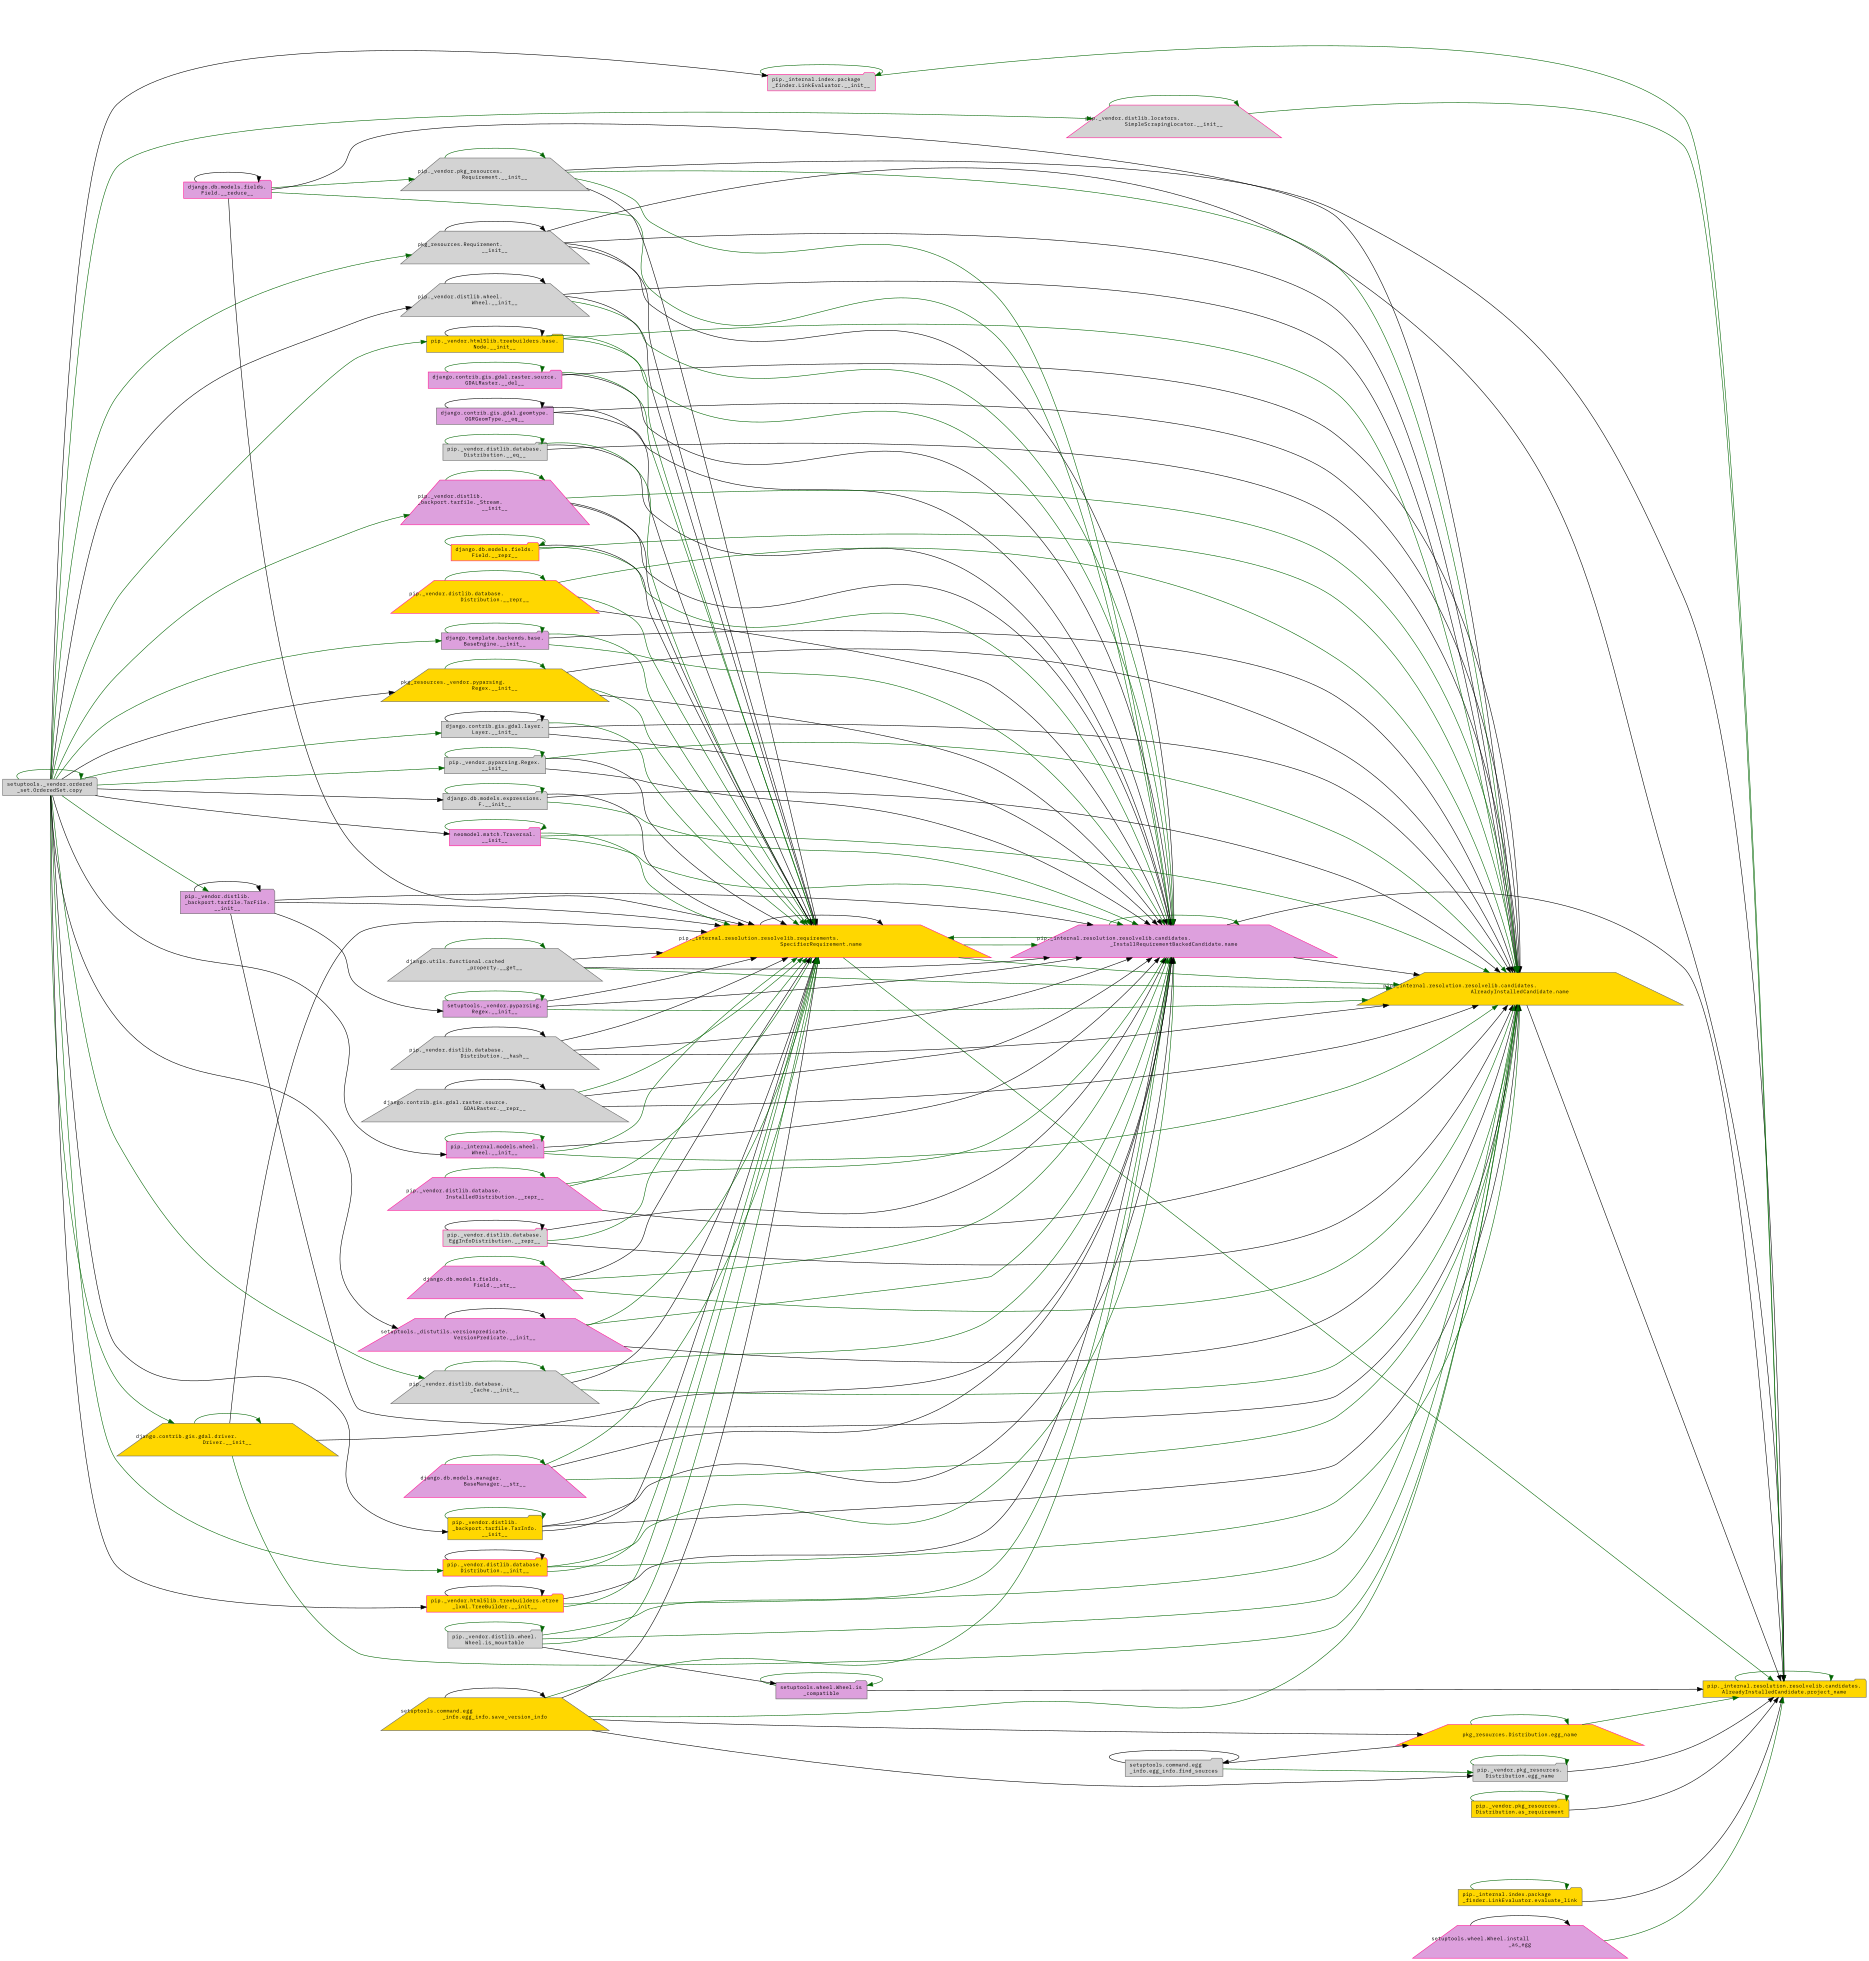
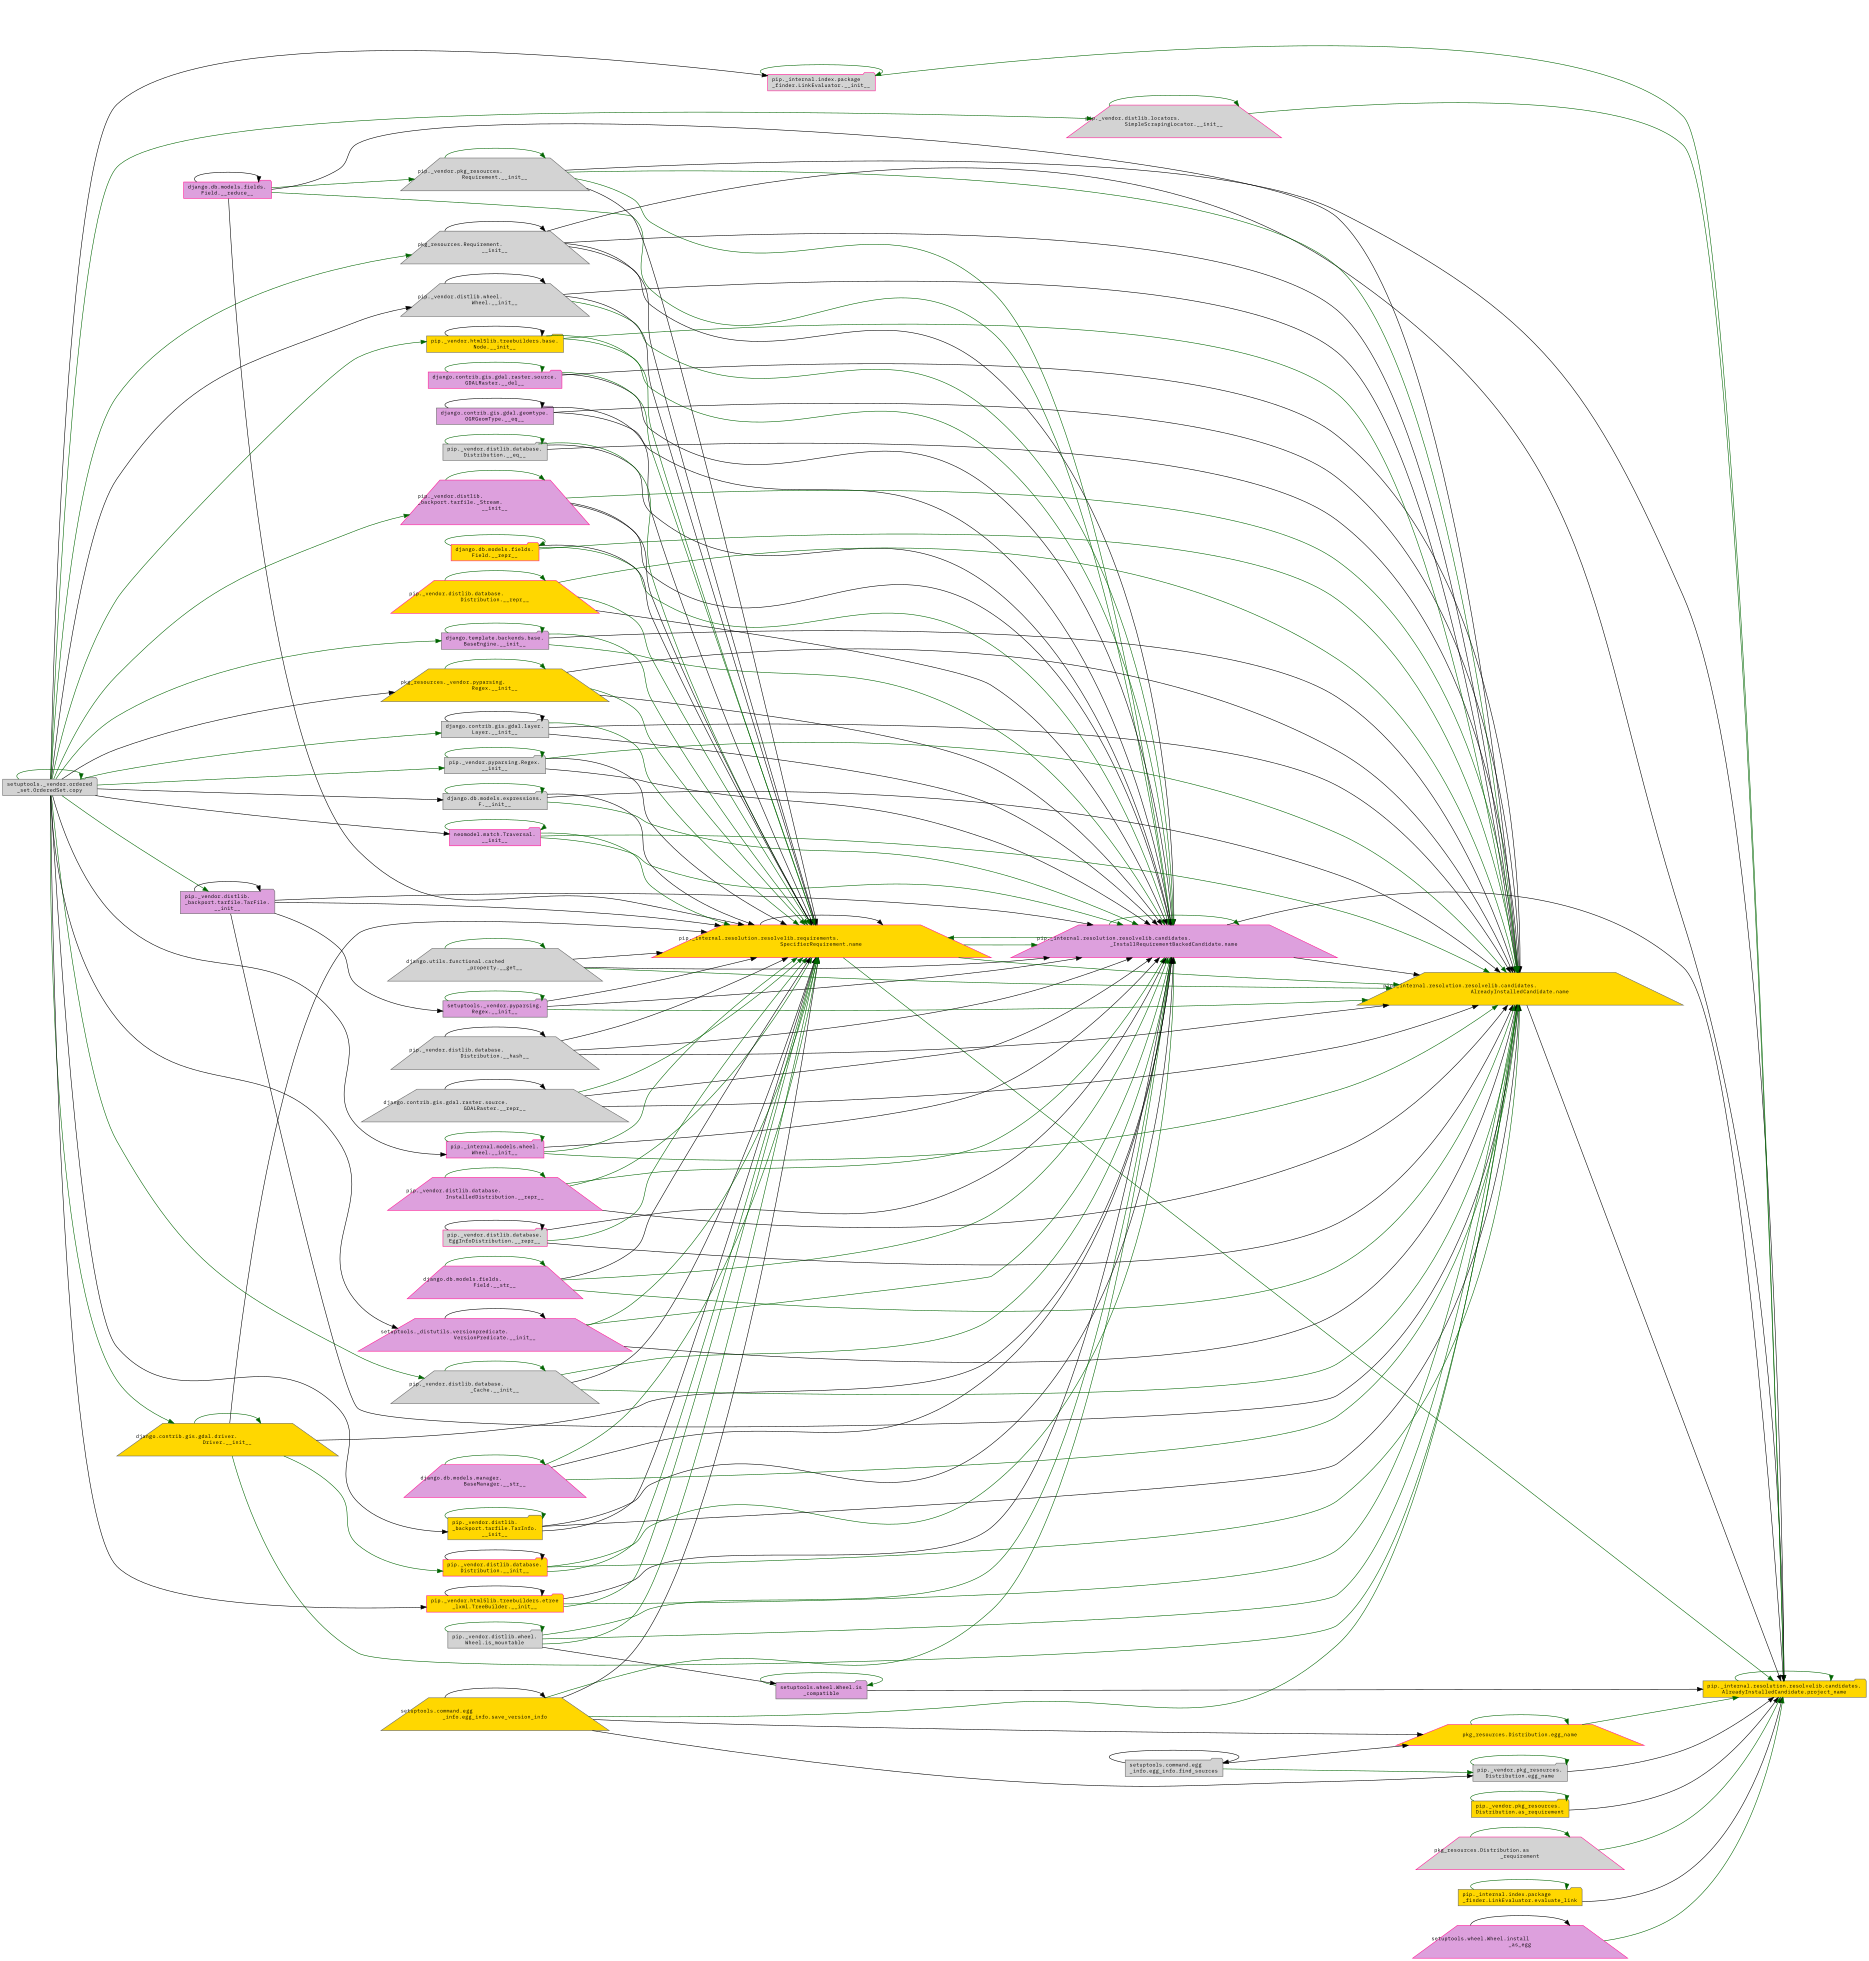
(84, 1305) -> (348, 1528)
none -> (1520, 1853)
